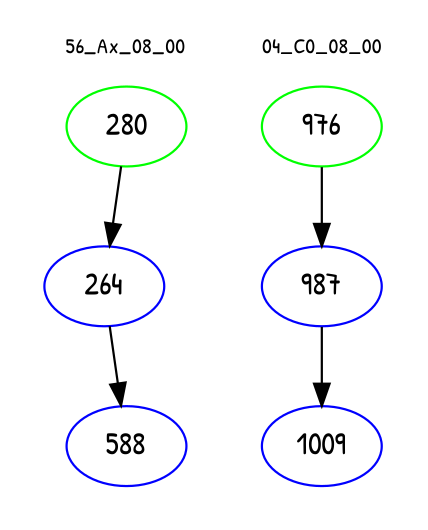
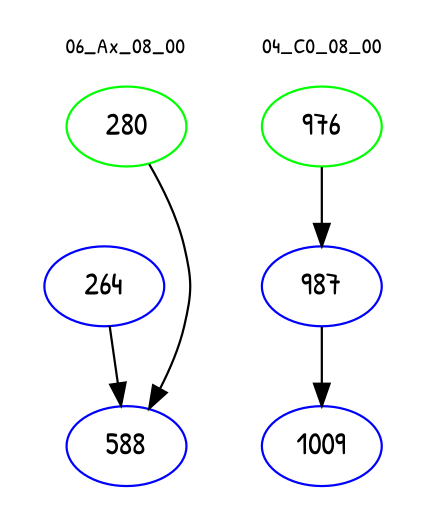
(127, 48) -> (127, 48)
(117, 195) -> (190, 275)
